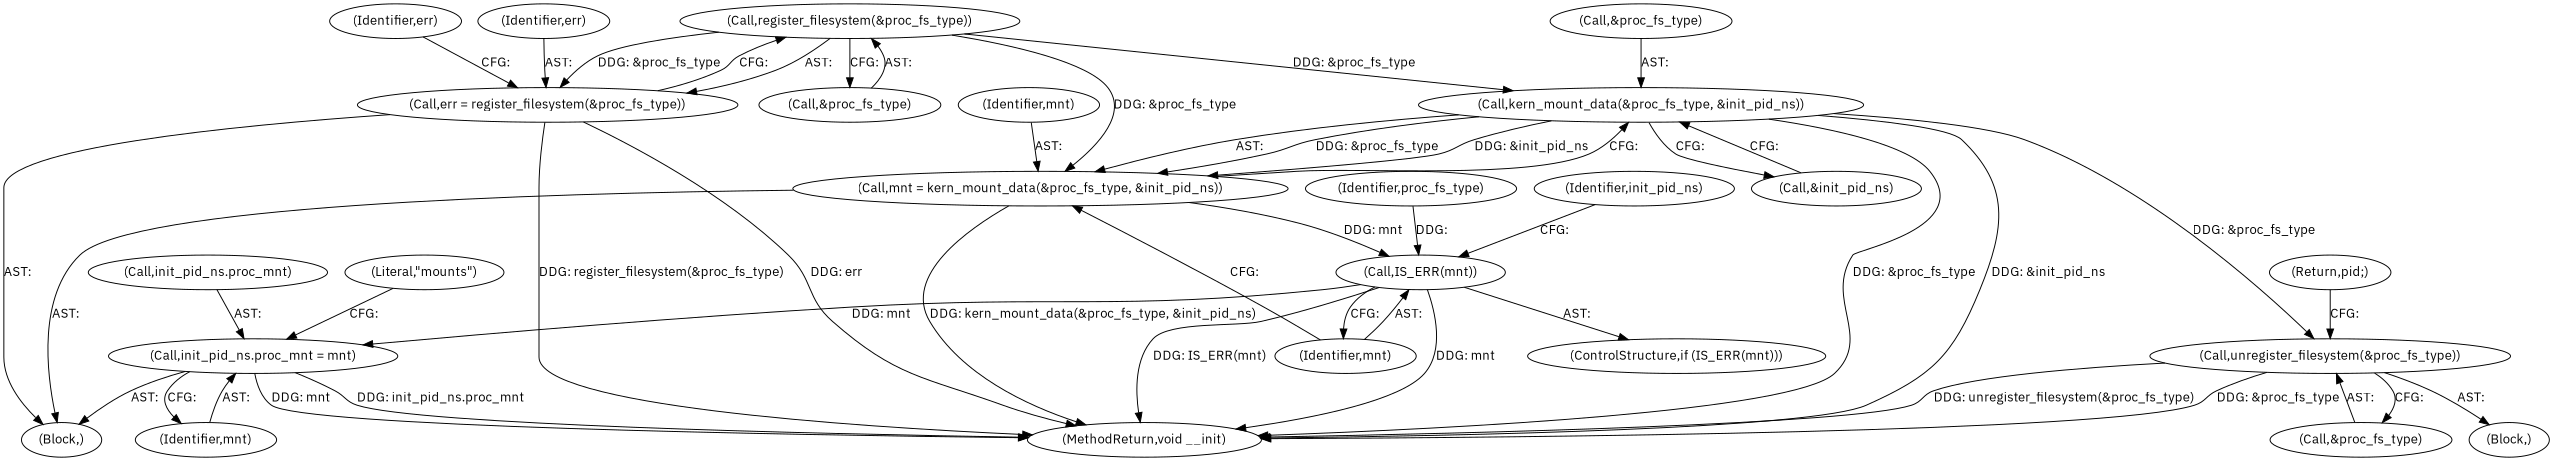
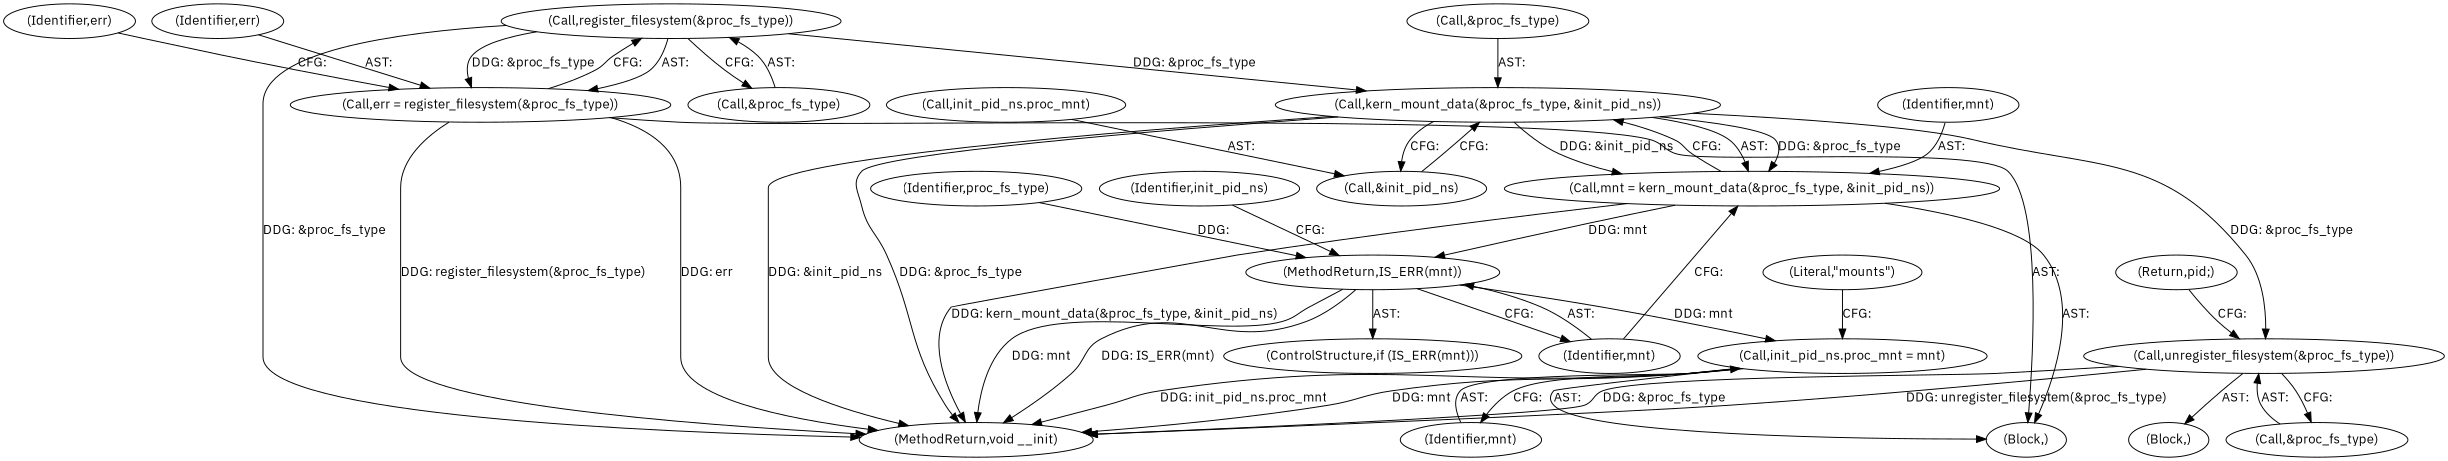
(1078, 68) -> (293, 382)
(1421, 272) -> (1373, 272)
(228, 310) -> (1203, 147)
